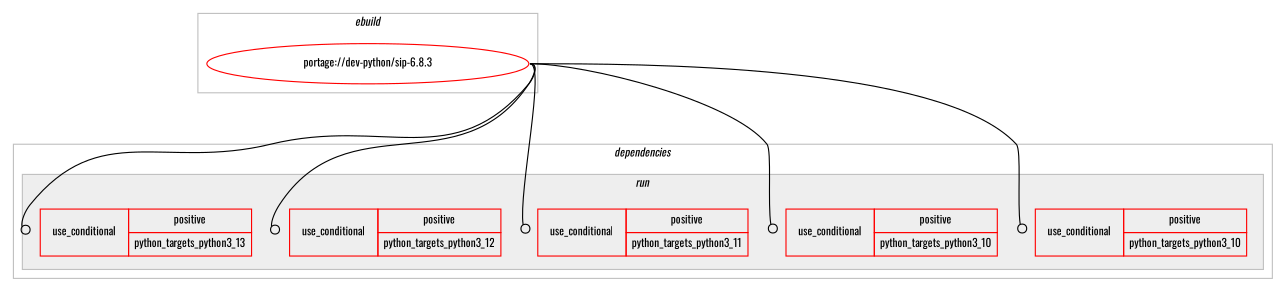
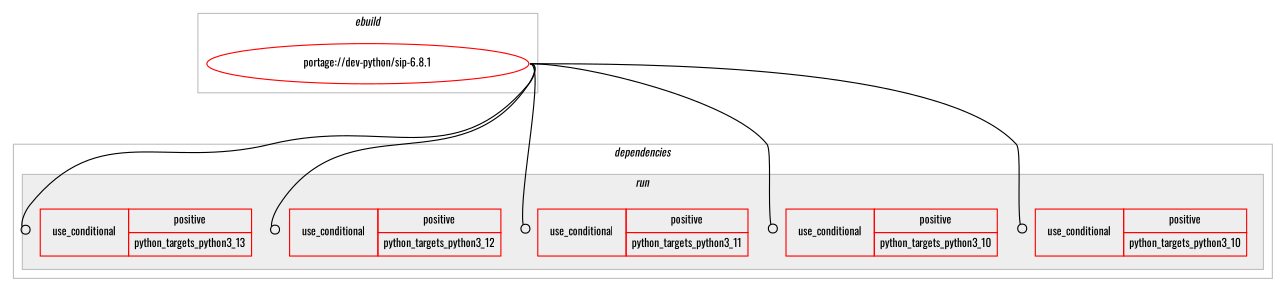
(368, 64) -> (368, 64)
